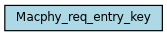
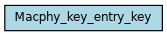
(84, 18) -> (84, 18)
